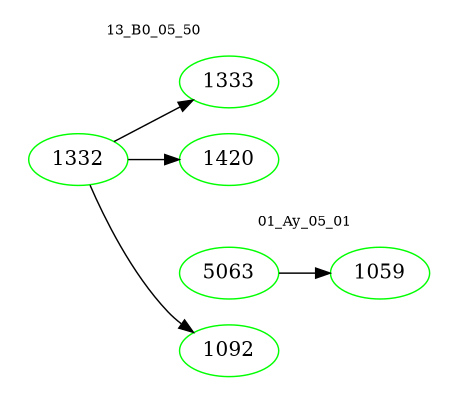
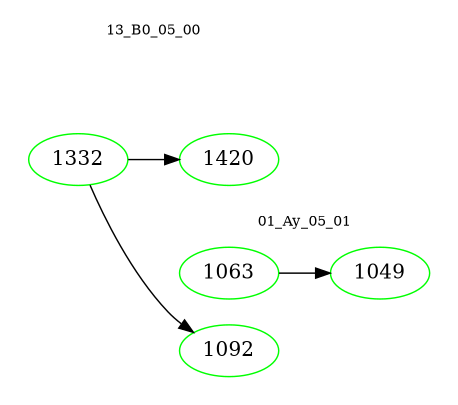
(154, 31) -> (154, 31)
(229, 82) -> none
(229, 273) -> (229, 273)
(380, 273) -> (380, 273)
